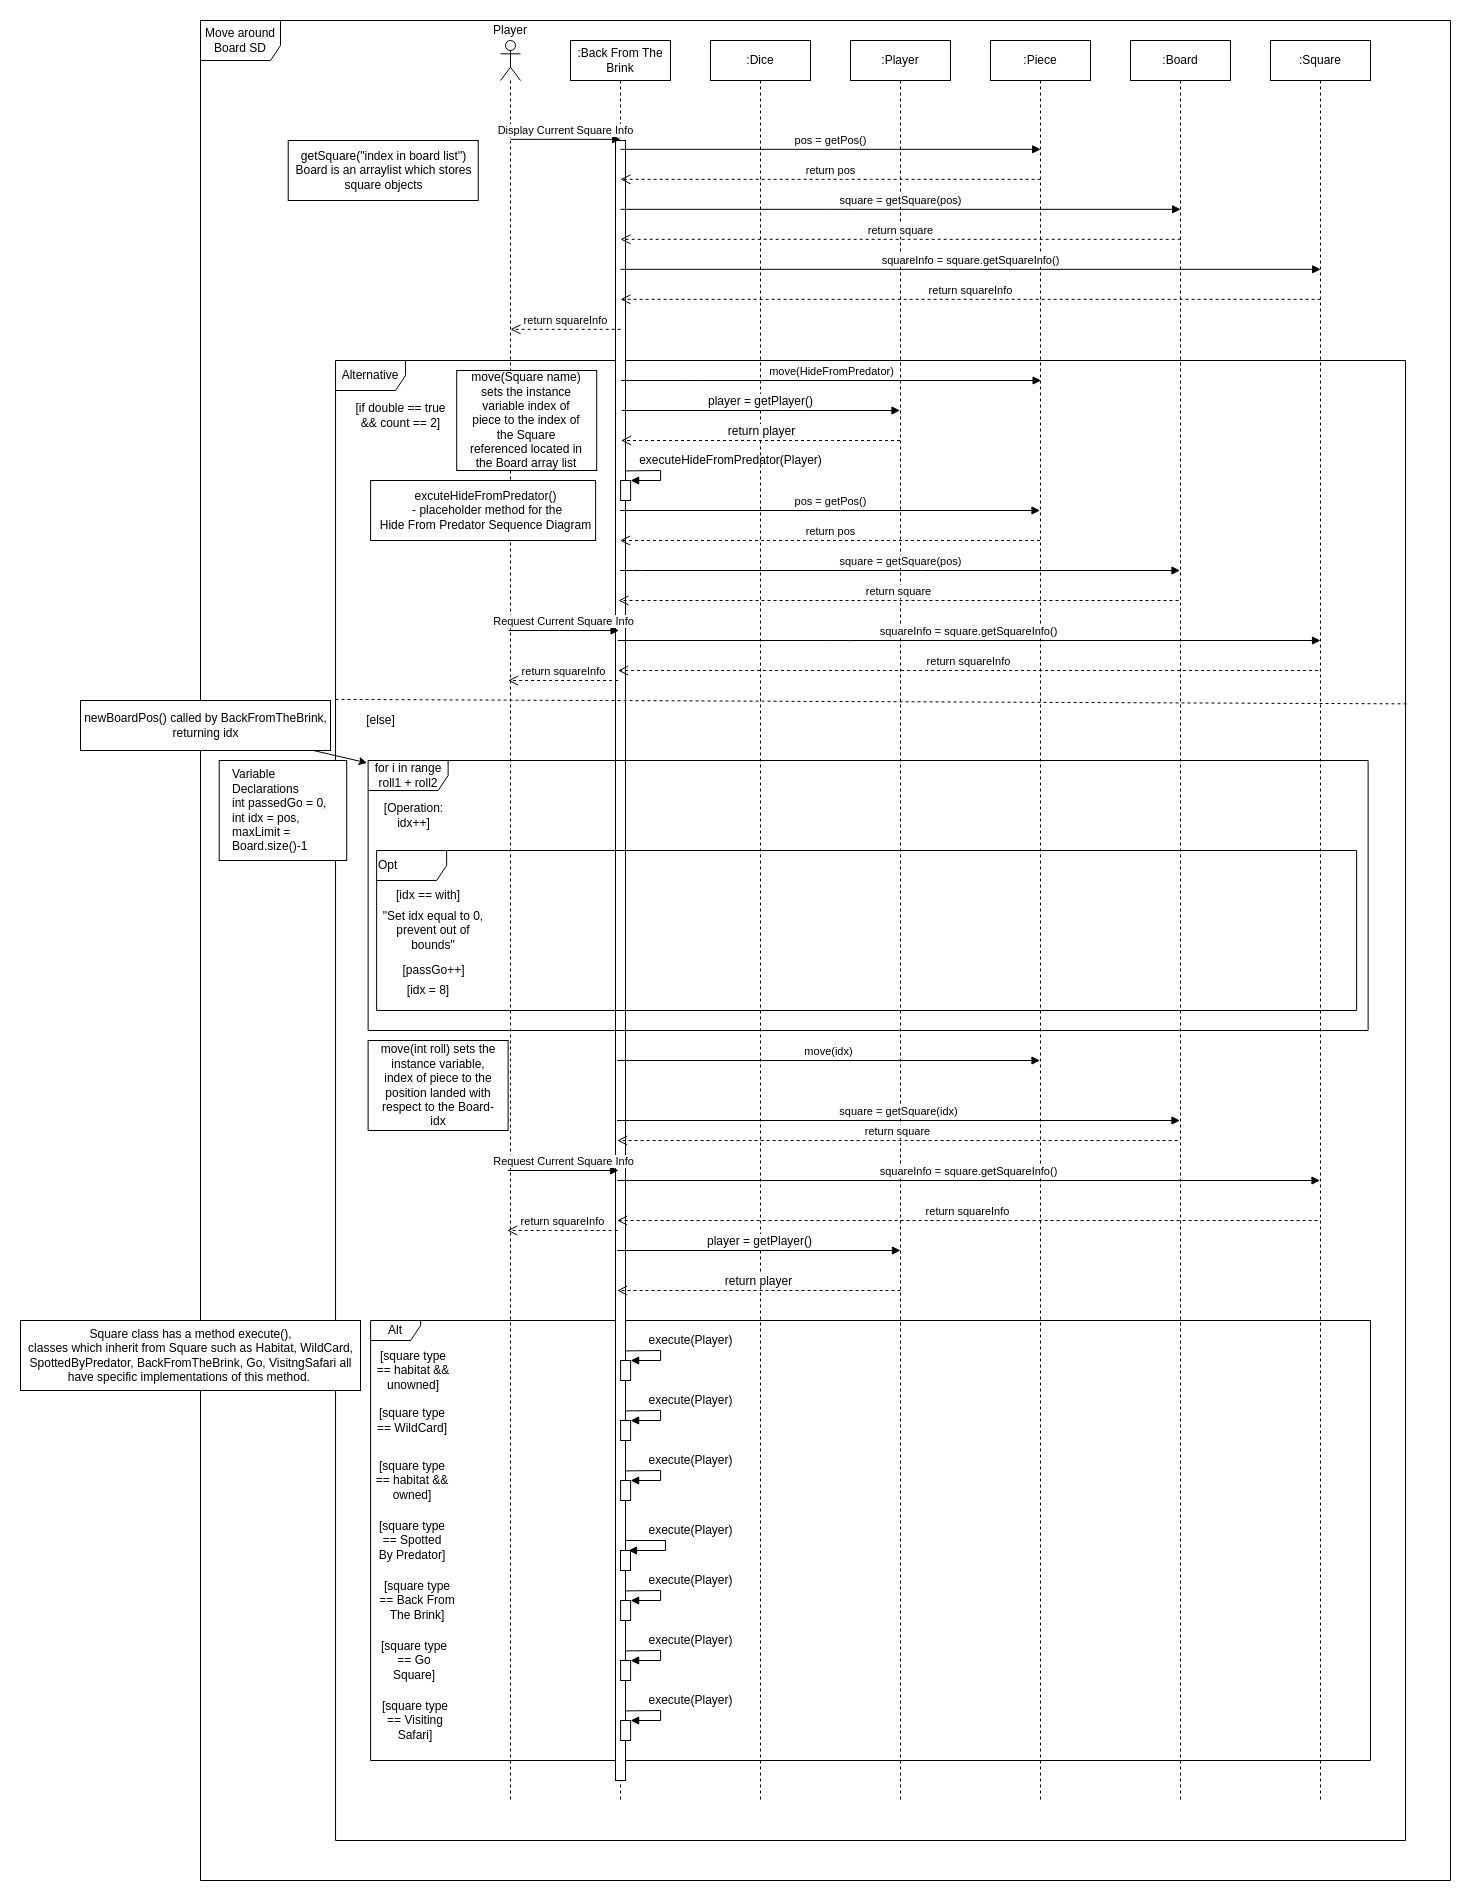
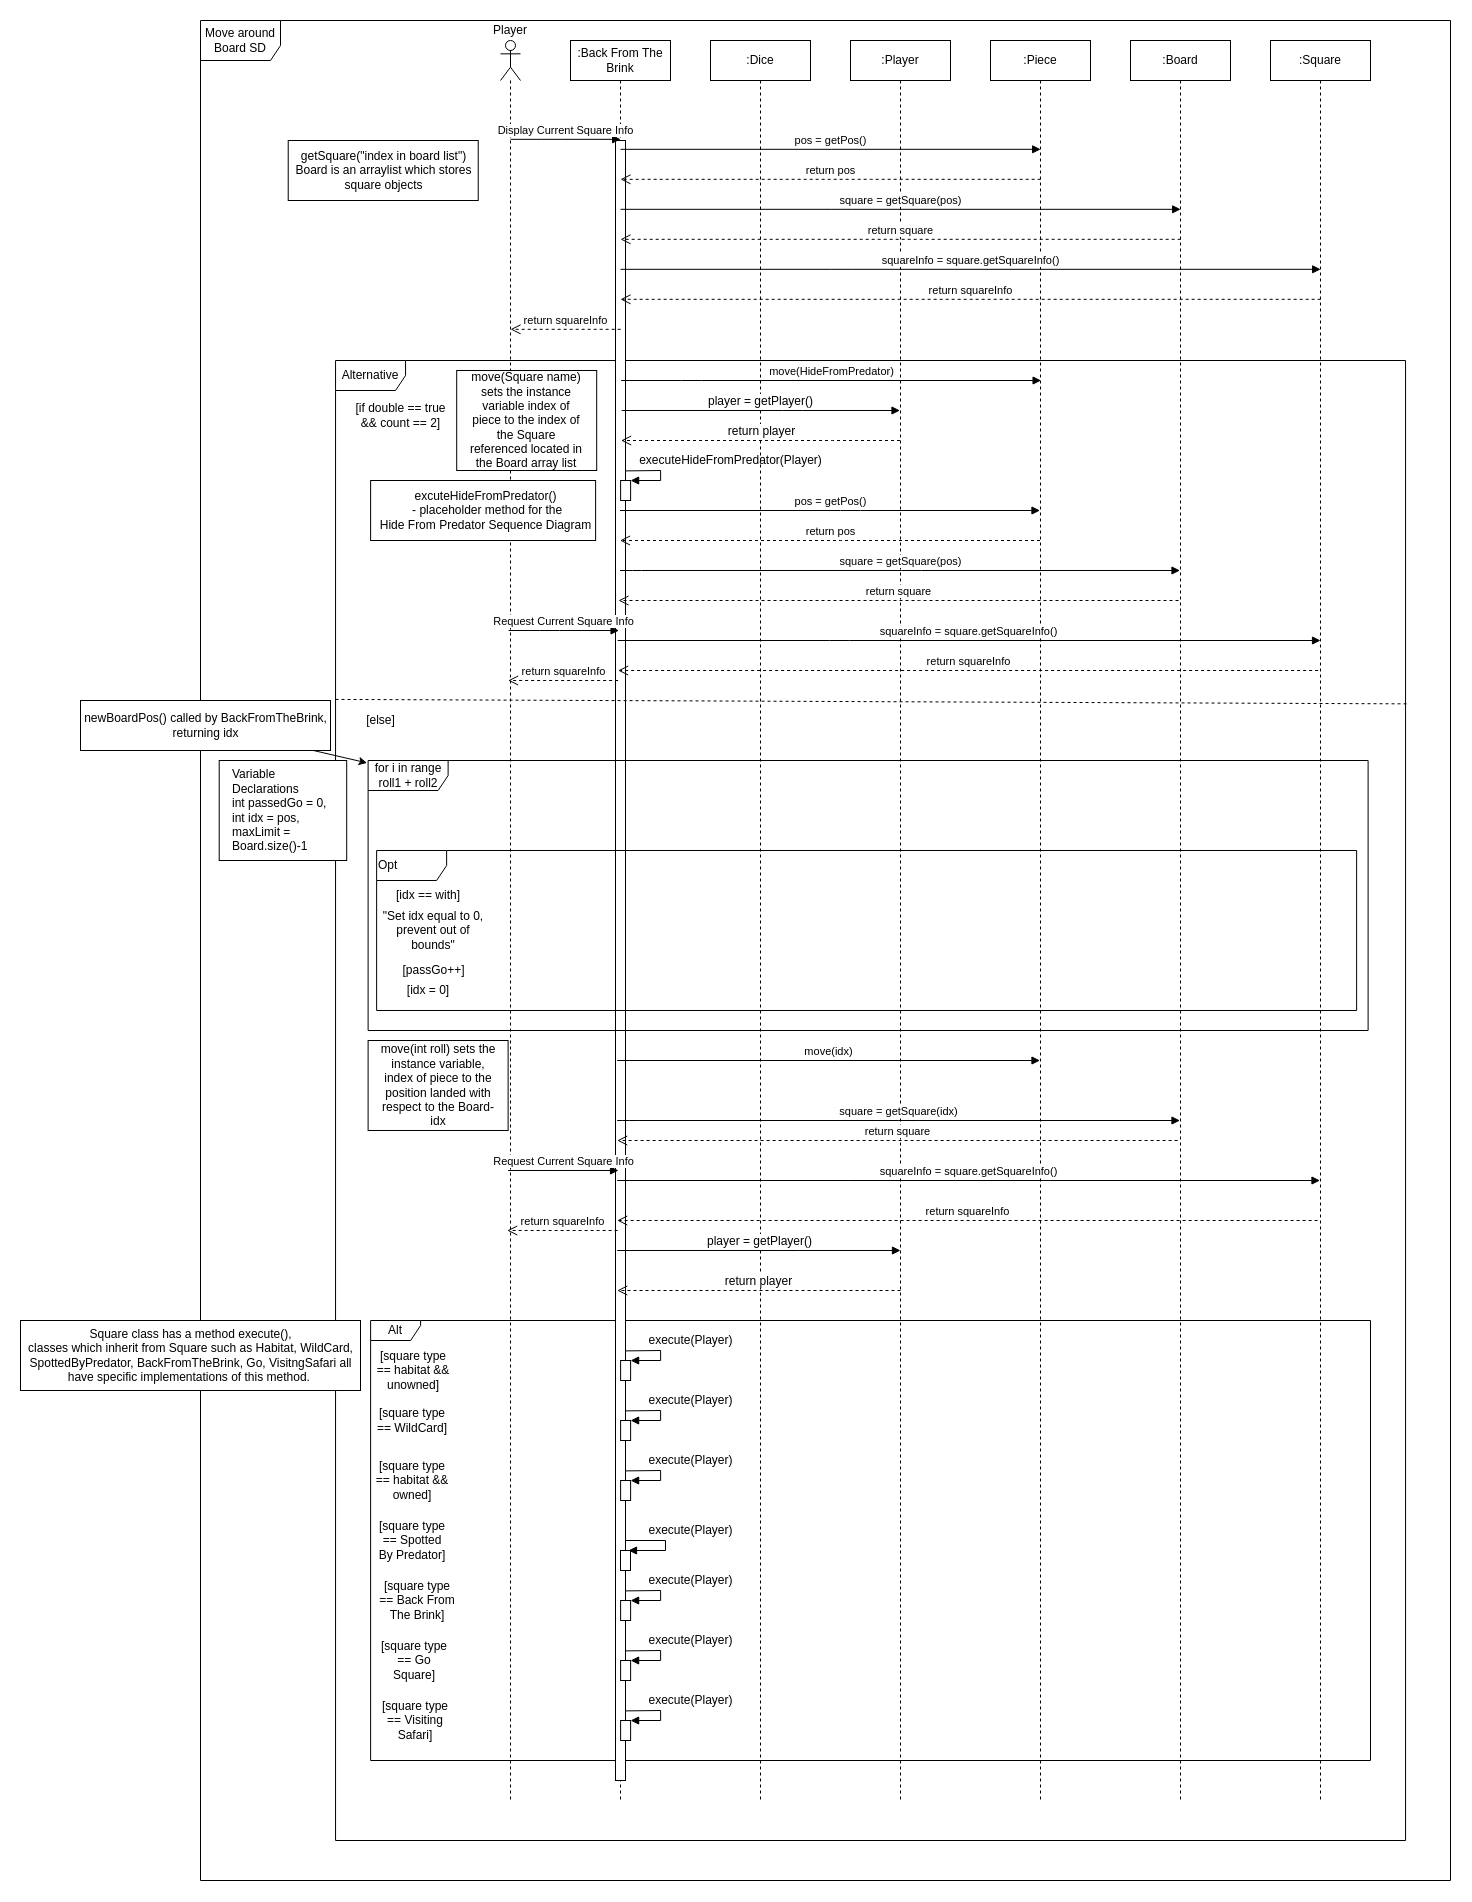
(413, 816) -> none
(429, 991) -> (429, 991)
